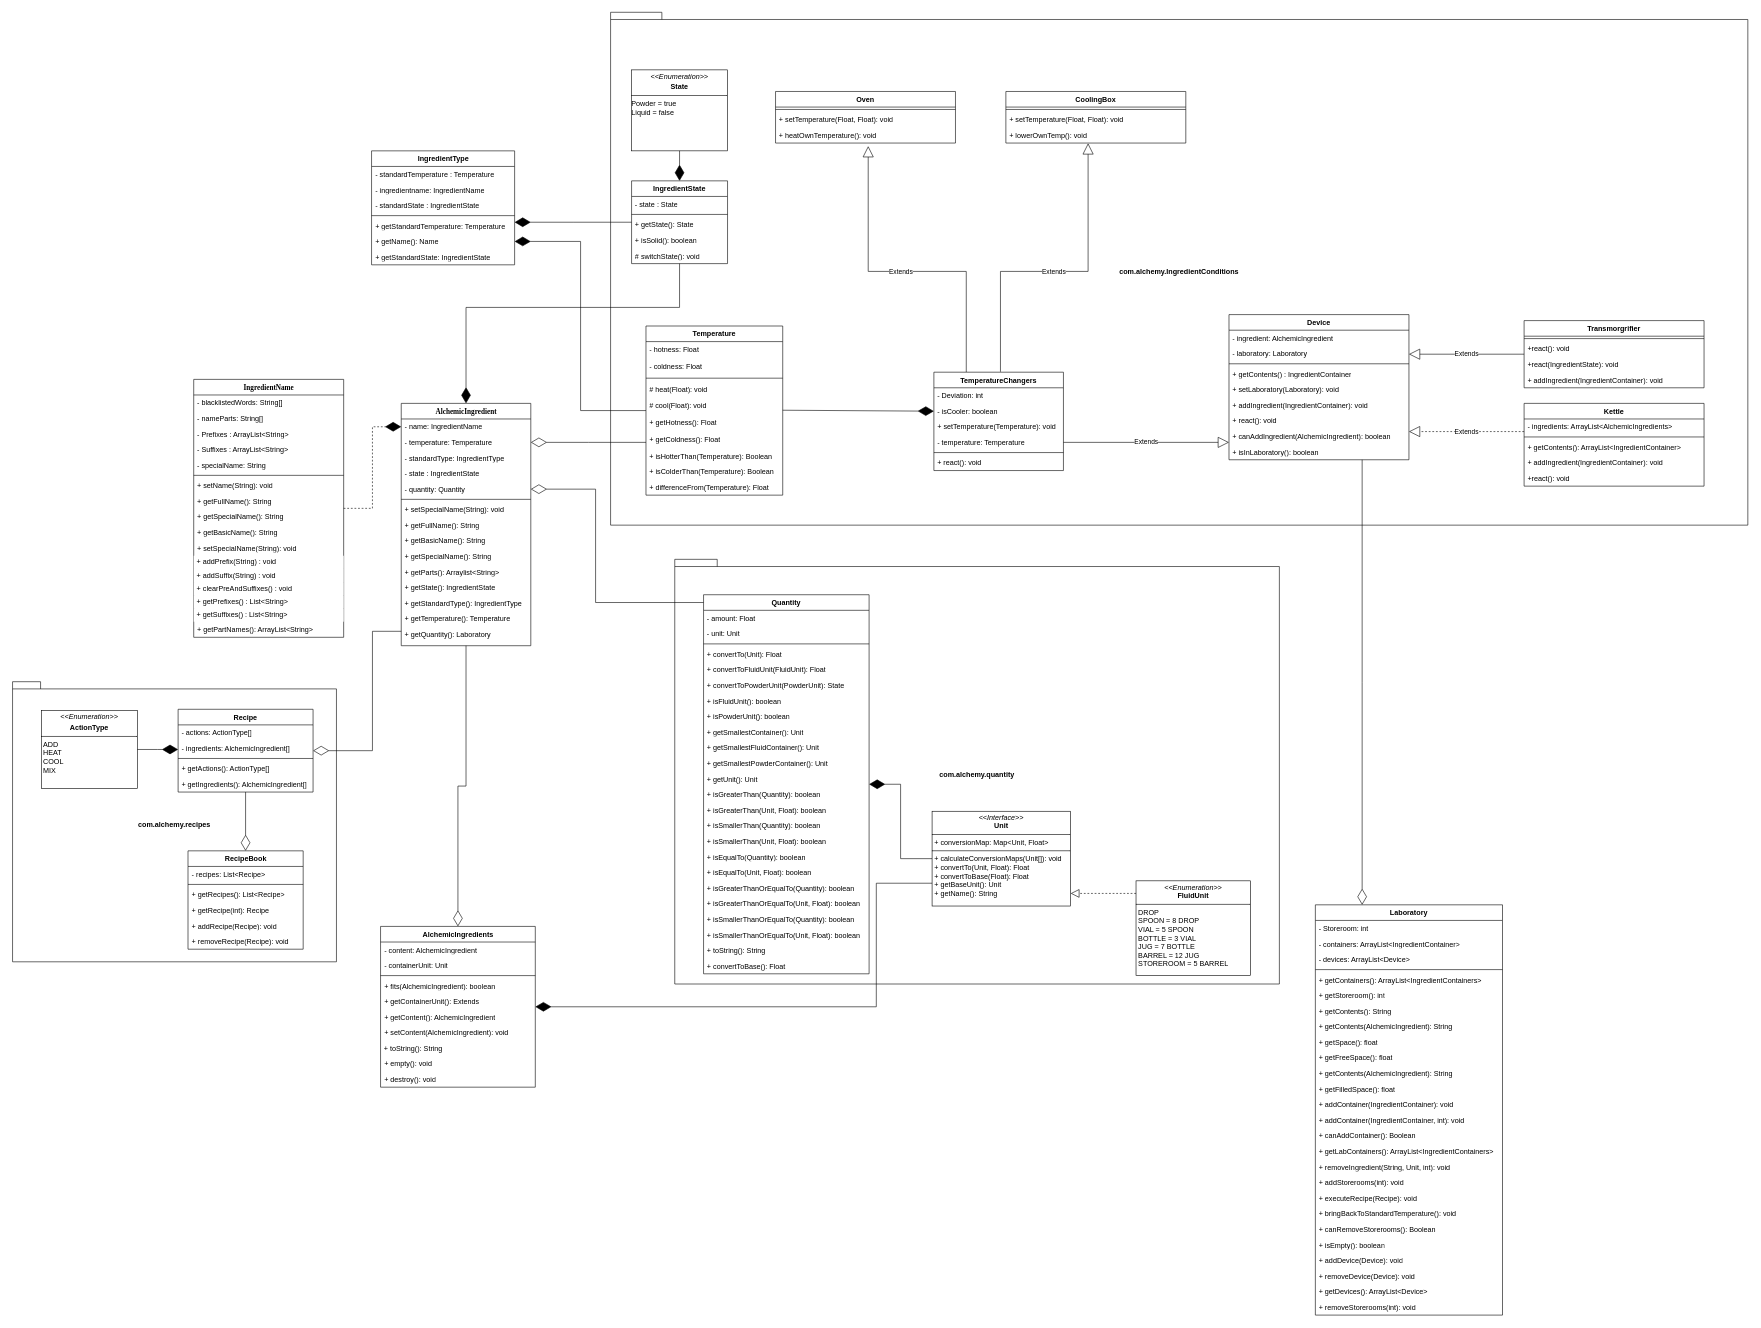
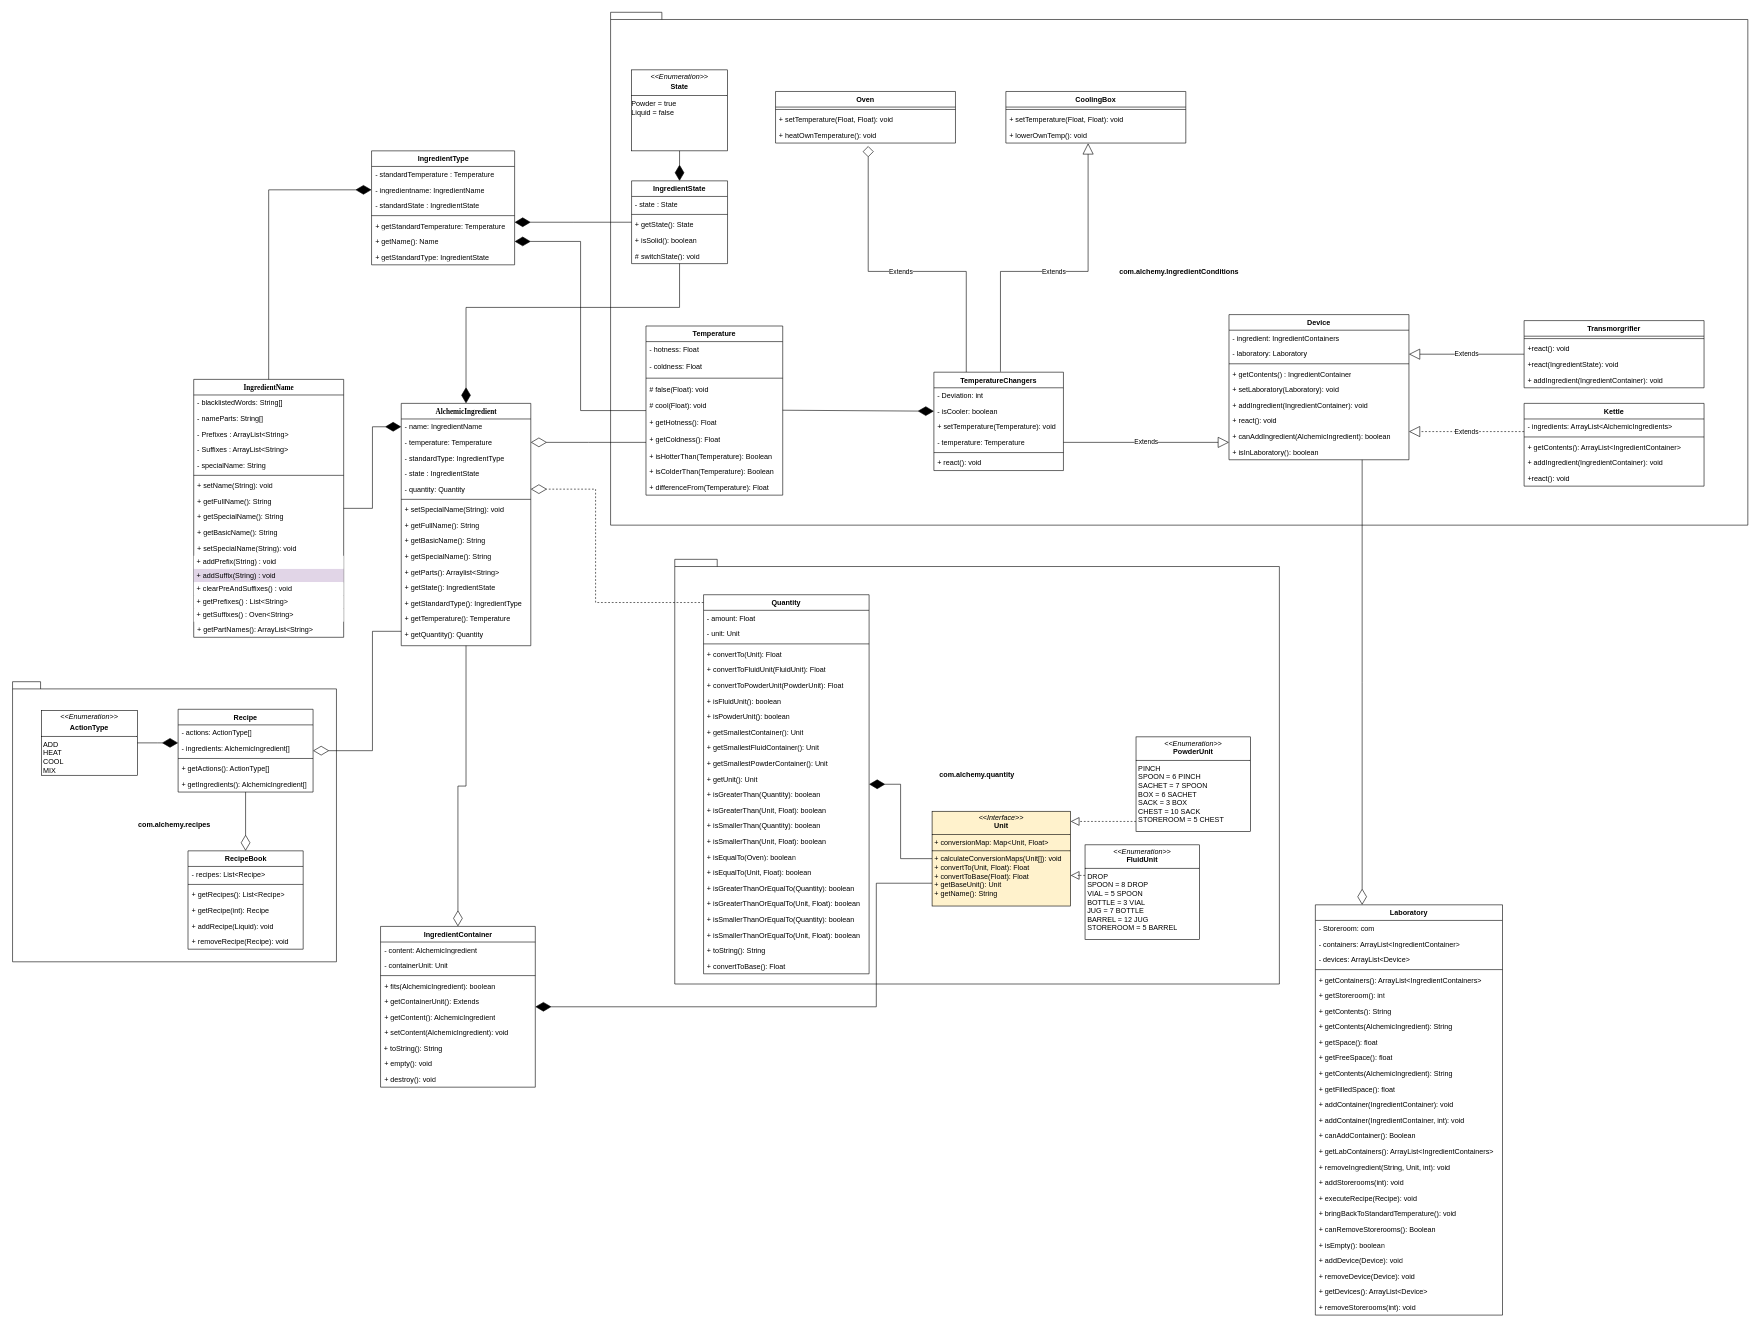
(868, 158) -> (868, 158)
none -> (269, 191)
(442, 258) -> (440, 258)
(1290, 339) -> (1295, 339)
(683, 390) -> (684, 390)
(372, 476) -> (372, 476)
(269, 576) -> (269, 576)
(596, 576) -> (596, 576)
(249, 615) -> (250, 615)
(455, 635) -> (450, 635)
(783, 686) -> (782, 686)
(89, 750) -> (89, 743)
none -> (1193, 785)
none -> (1107, 822)
(761, 858) -> (754, 858)
(1001, 859) -> (1001, 859)
(236, 927) -> (236, 927)
(1193, 929) -> (1142, 893)
(1348, 929) -> (1349, 929)
(458, 935) -> (458, 935)
